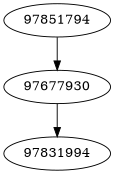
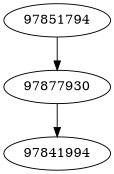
(57, 87) -> (57, 87)
(57, 154) -> (57, 154)
